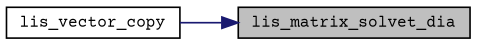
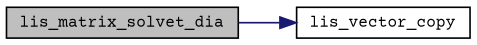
(201, 23) -> (259, 23)
